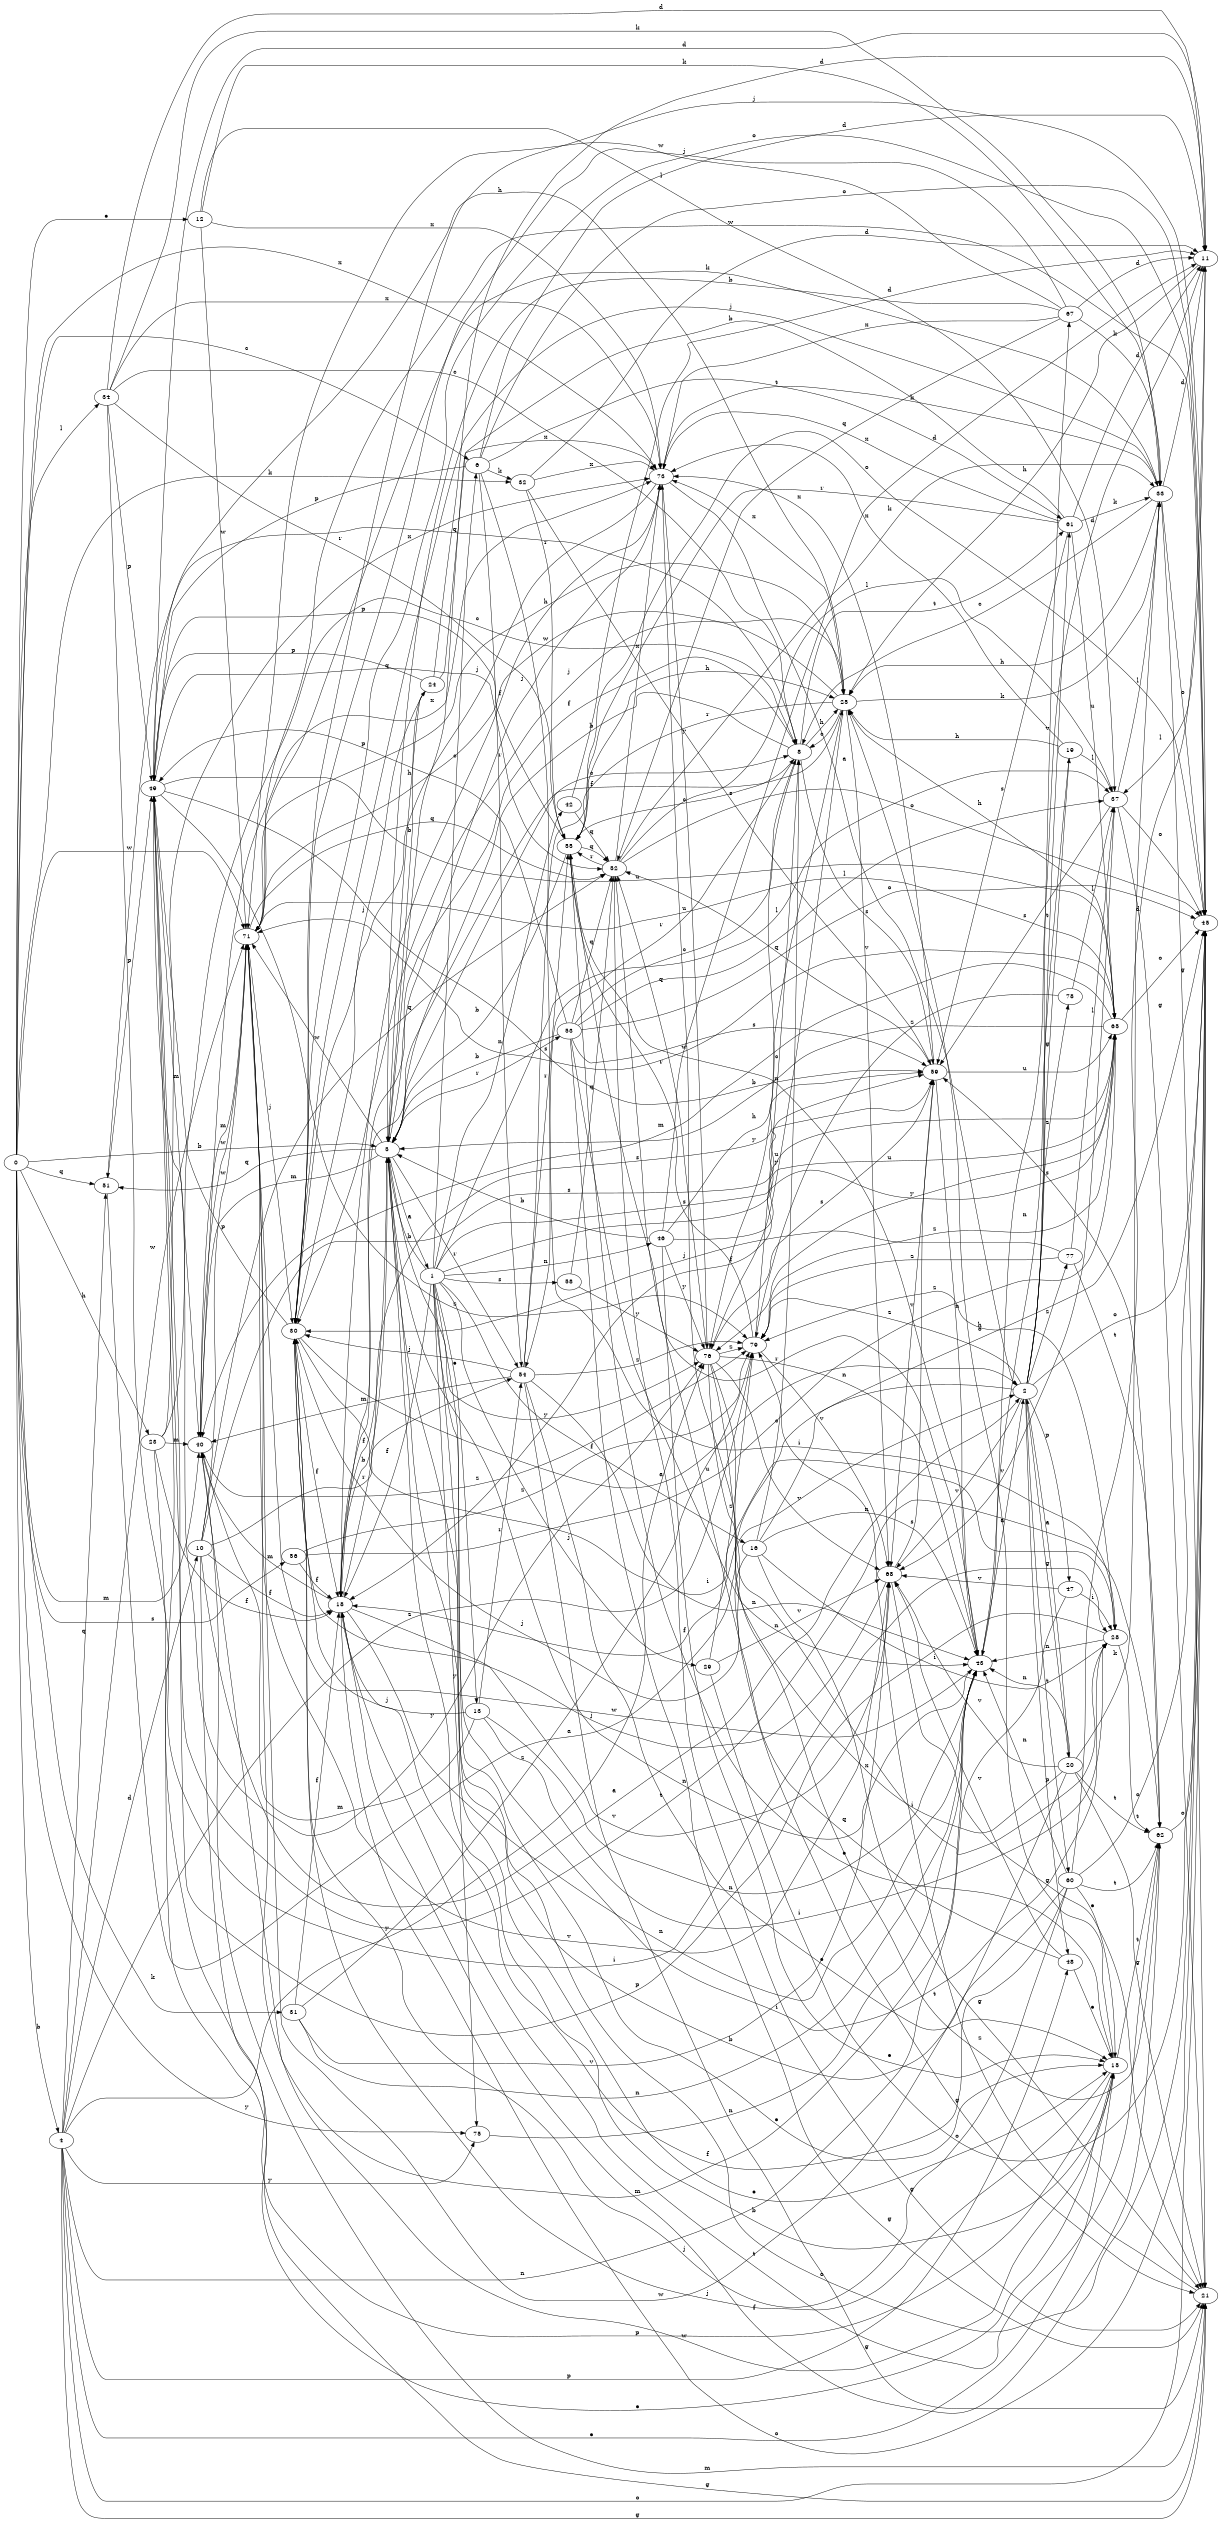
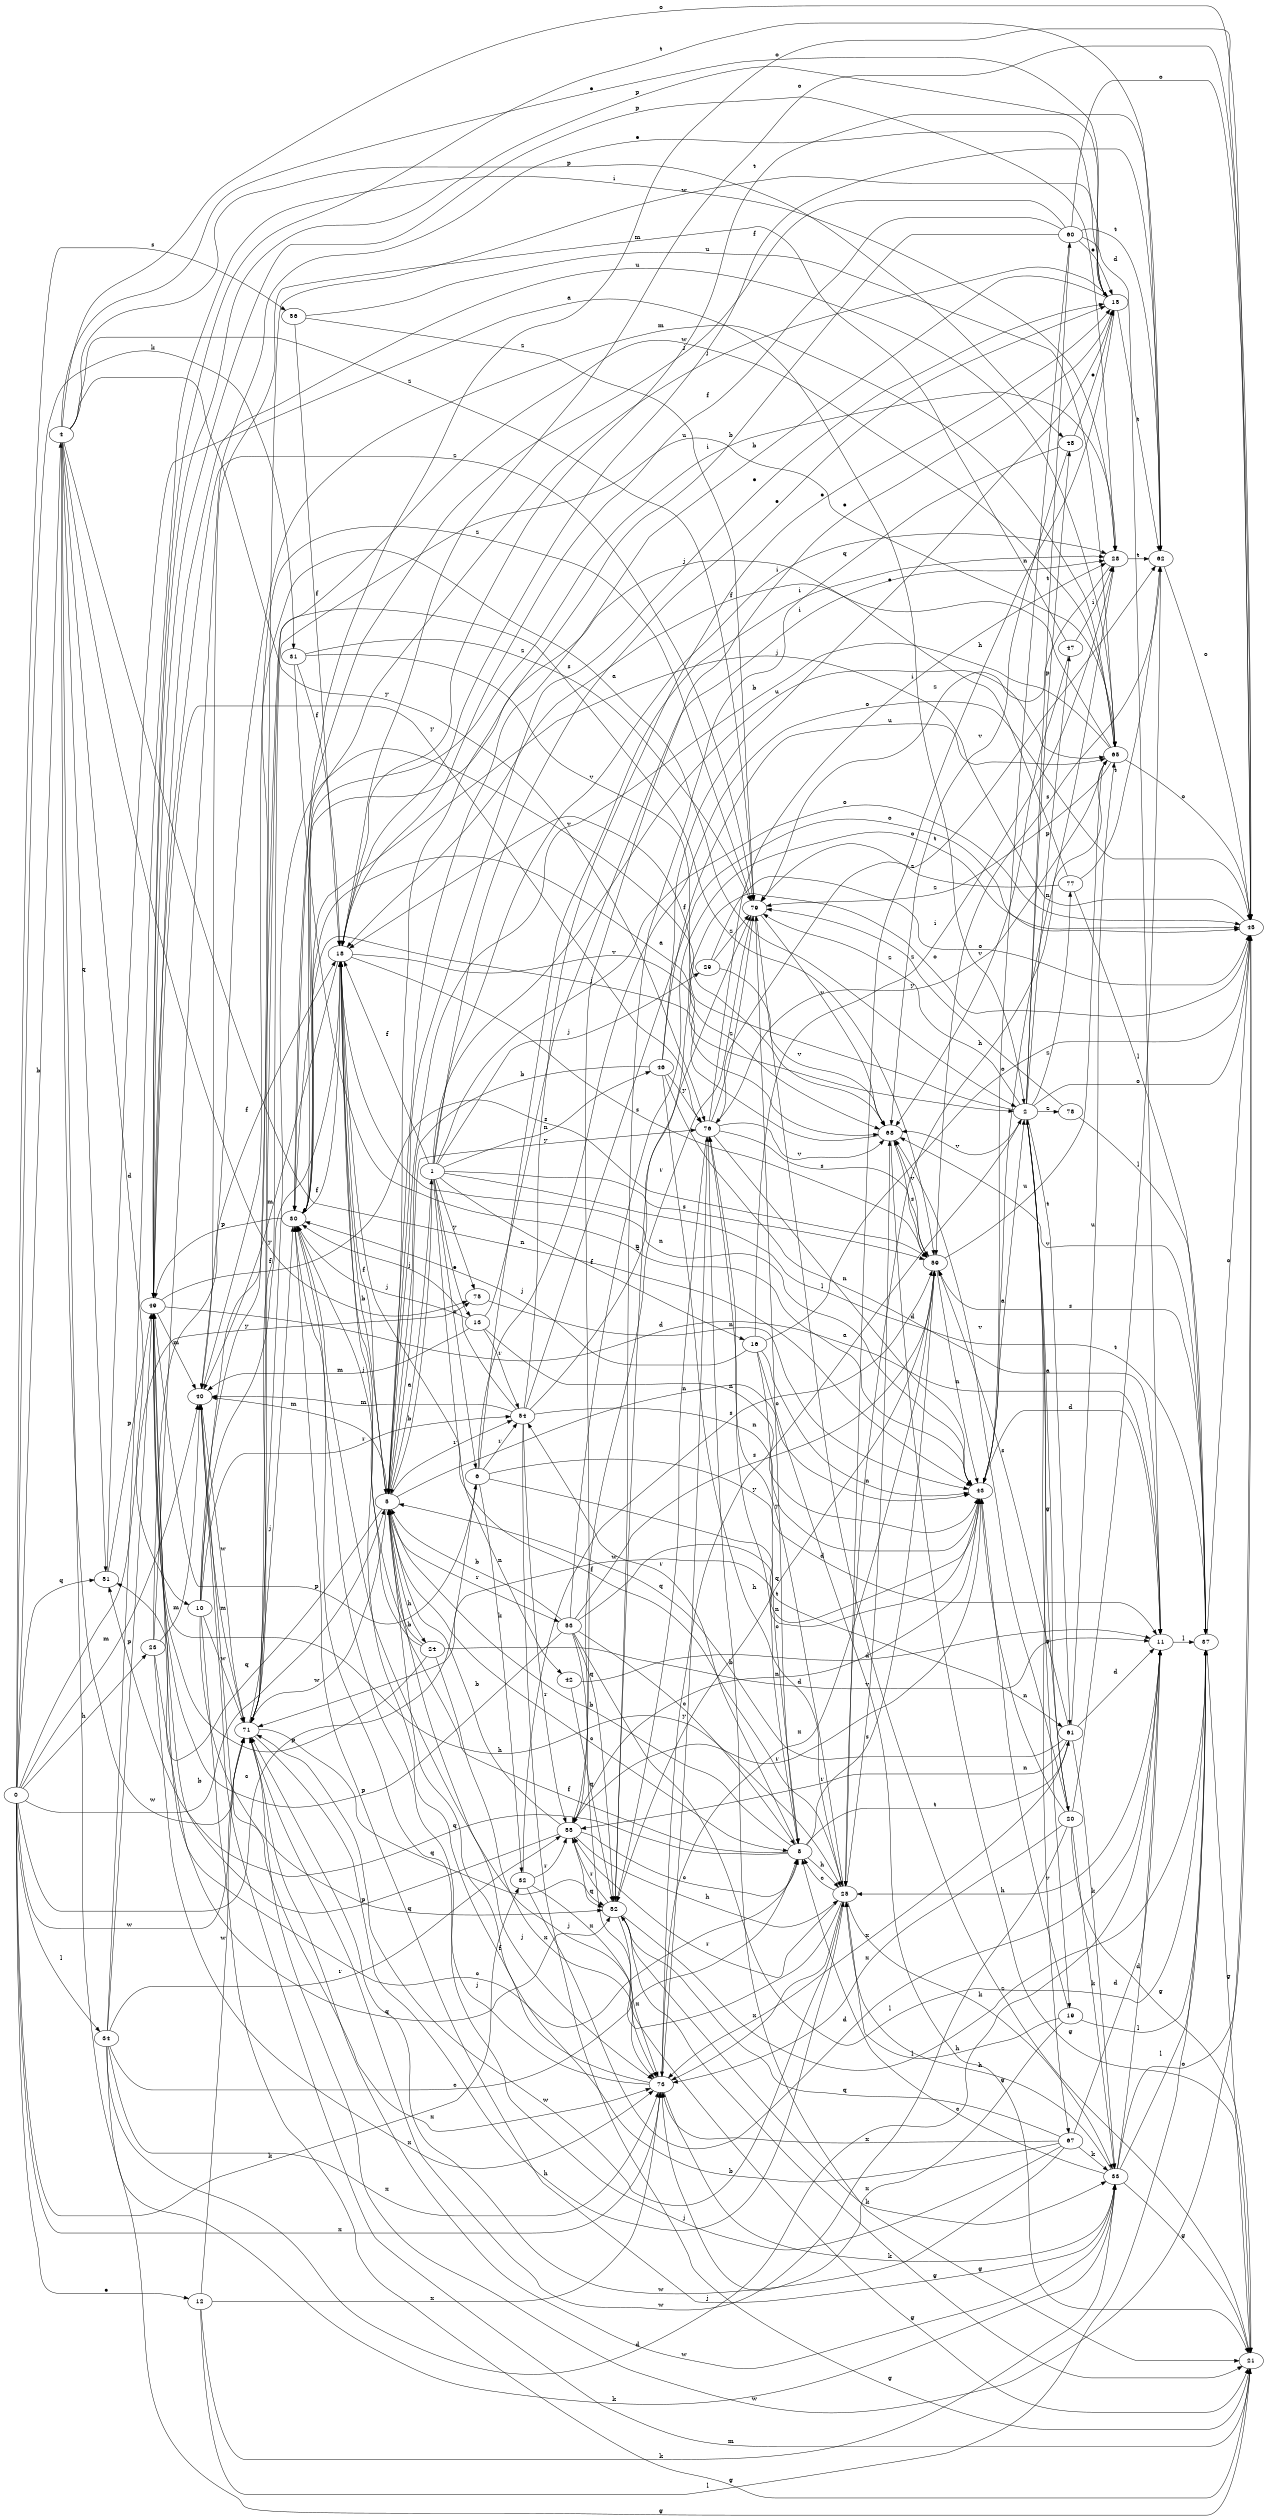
(708, 268) -> (685, 2355)
(1145, 650) -> (1182, 2037)
(569, 1282) -> none
